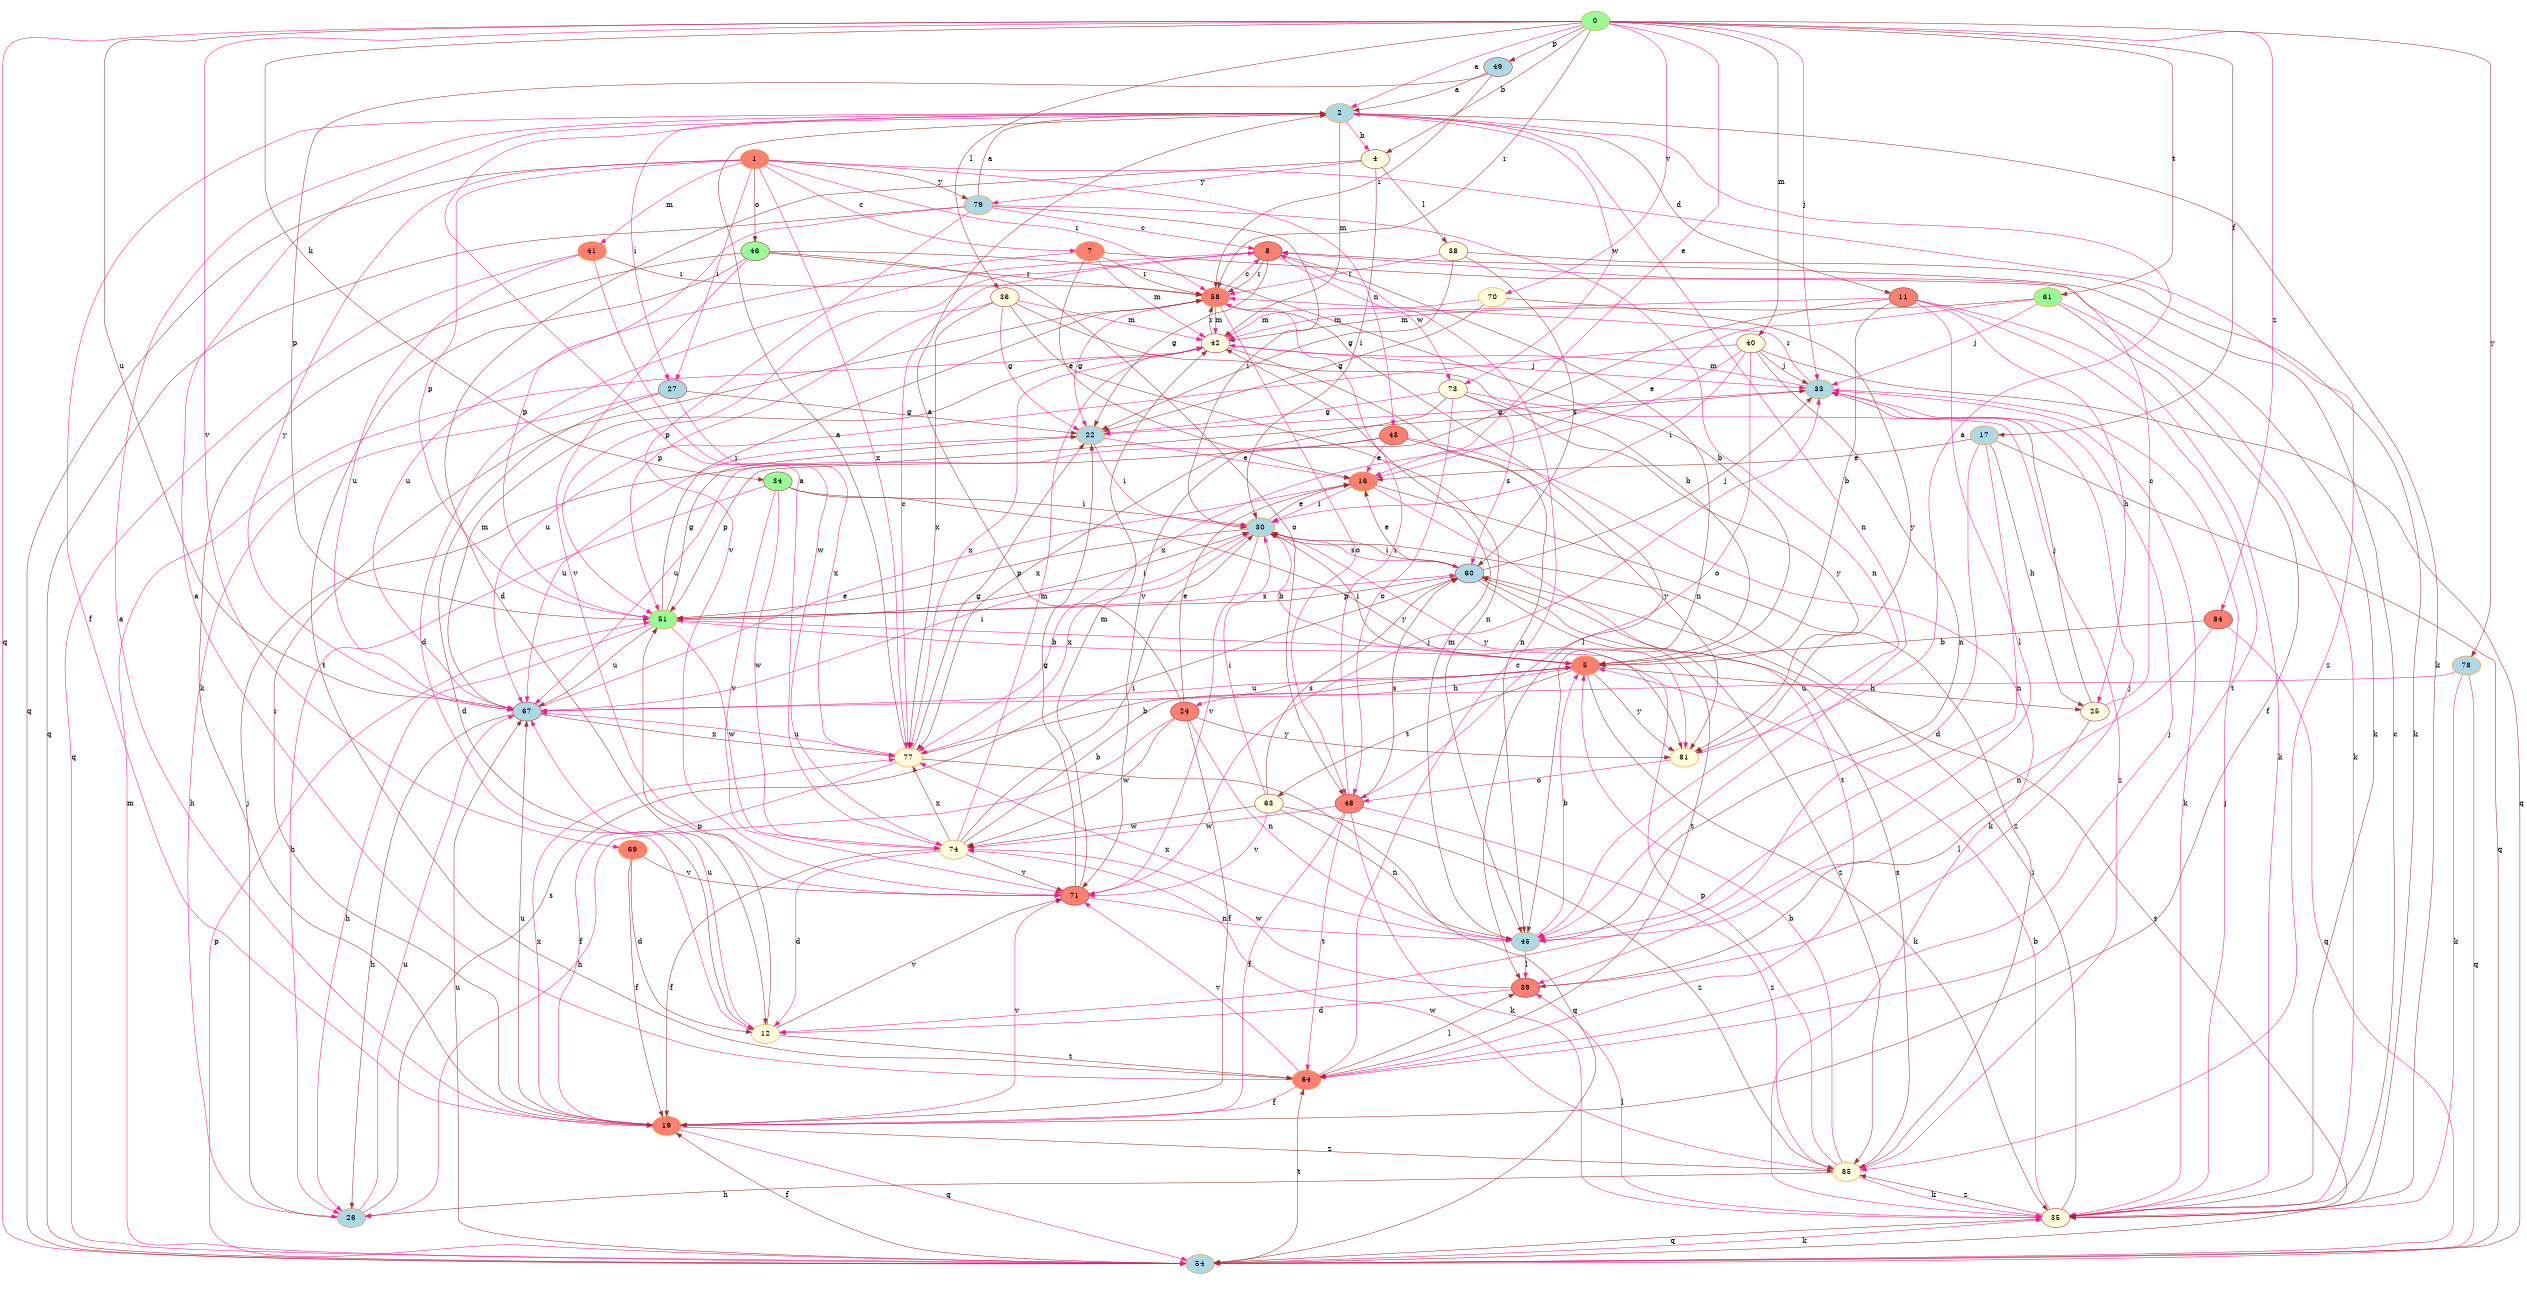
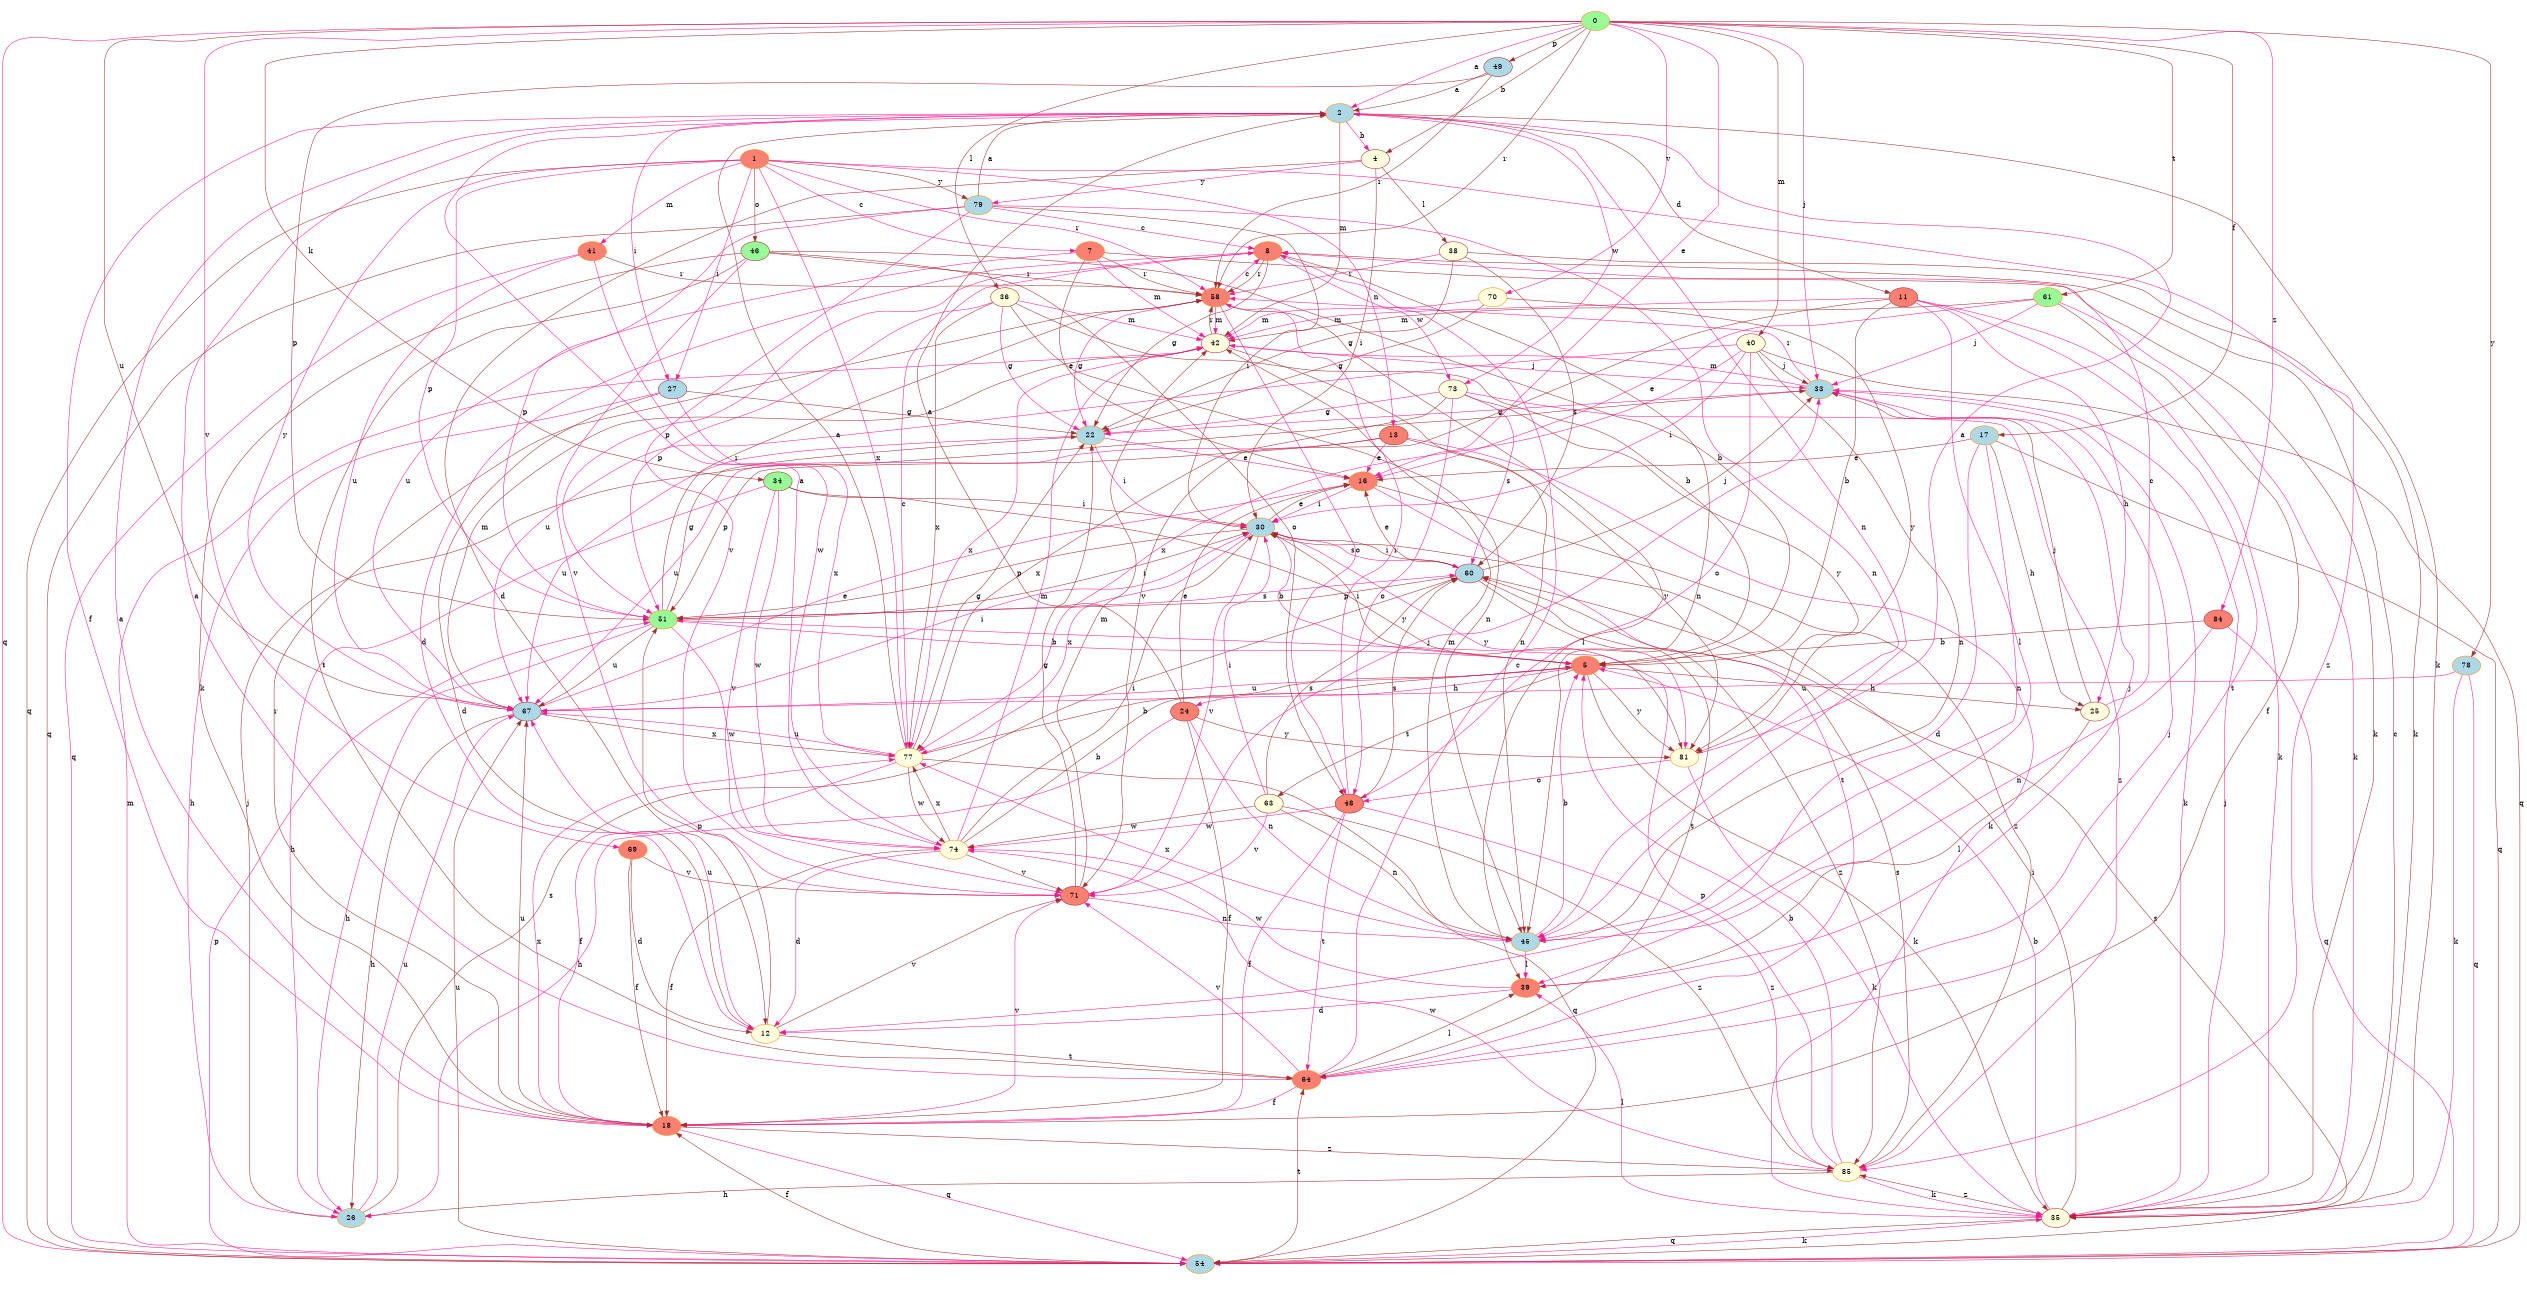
(1268, 251) -> (1268, 251)
(1394, 435) -> (1394, 435)
(1086, 800) -> (915, 807)
(1526, 988) -> (1526, 988)
(667, 1126) -> (667, 1126)
(1581, 1165) -> (1867, 988)
